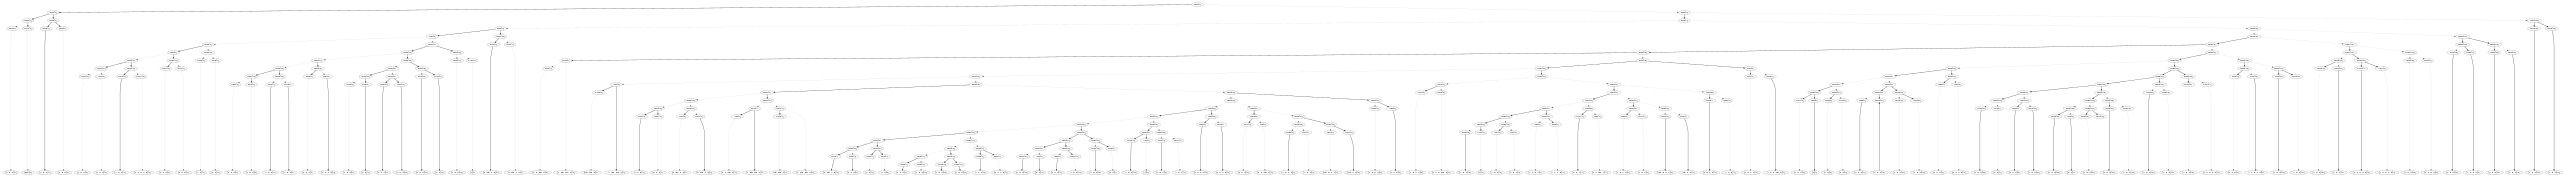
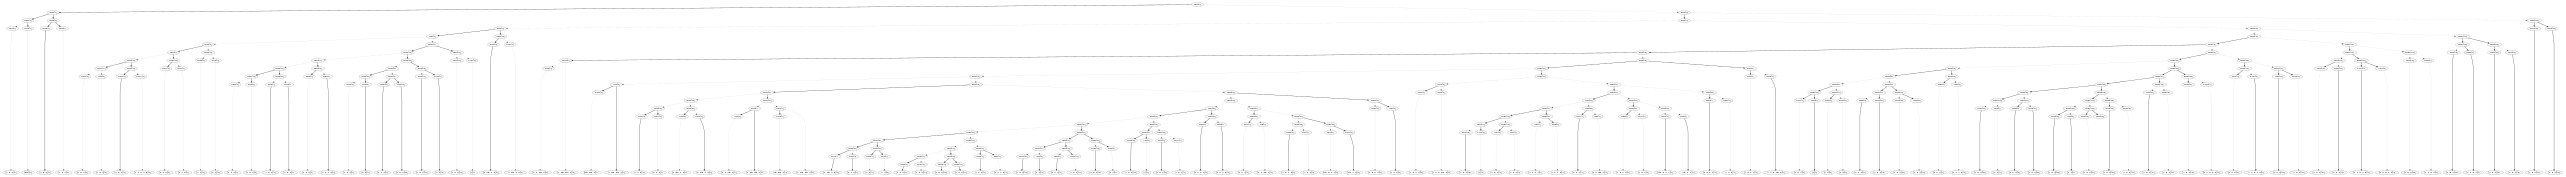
(1879, 137) -> (1879, 136)
